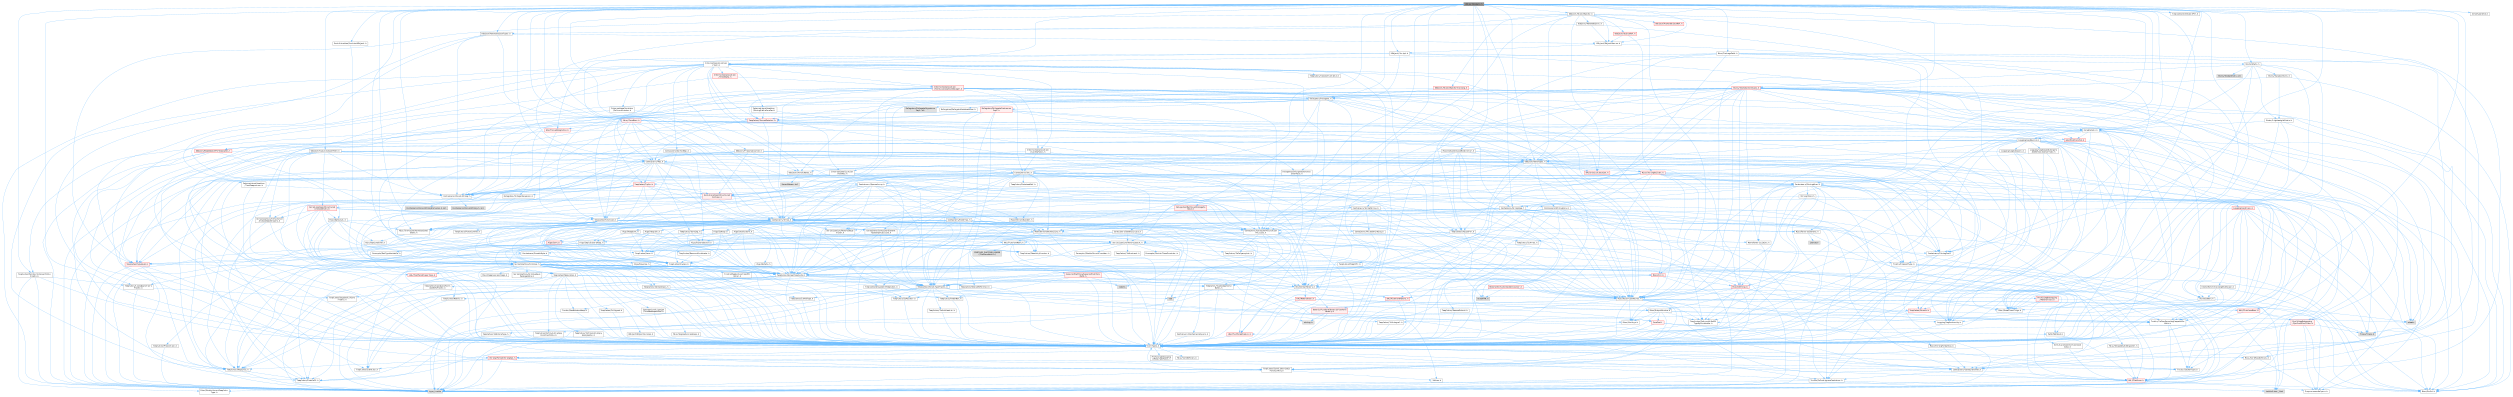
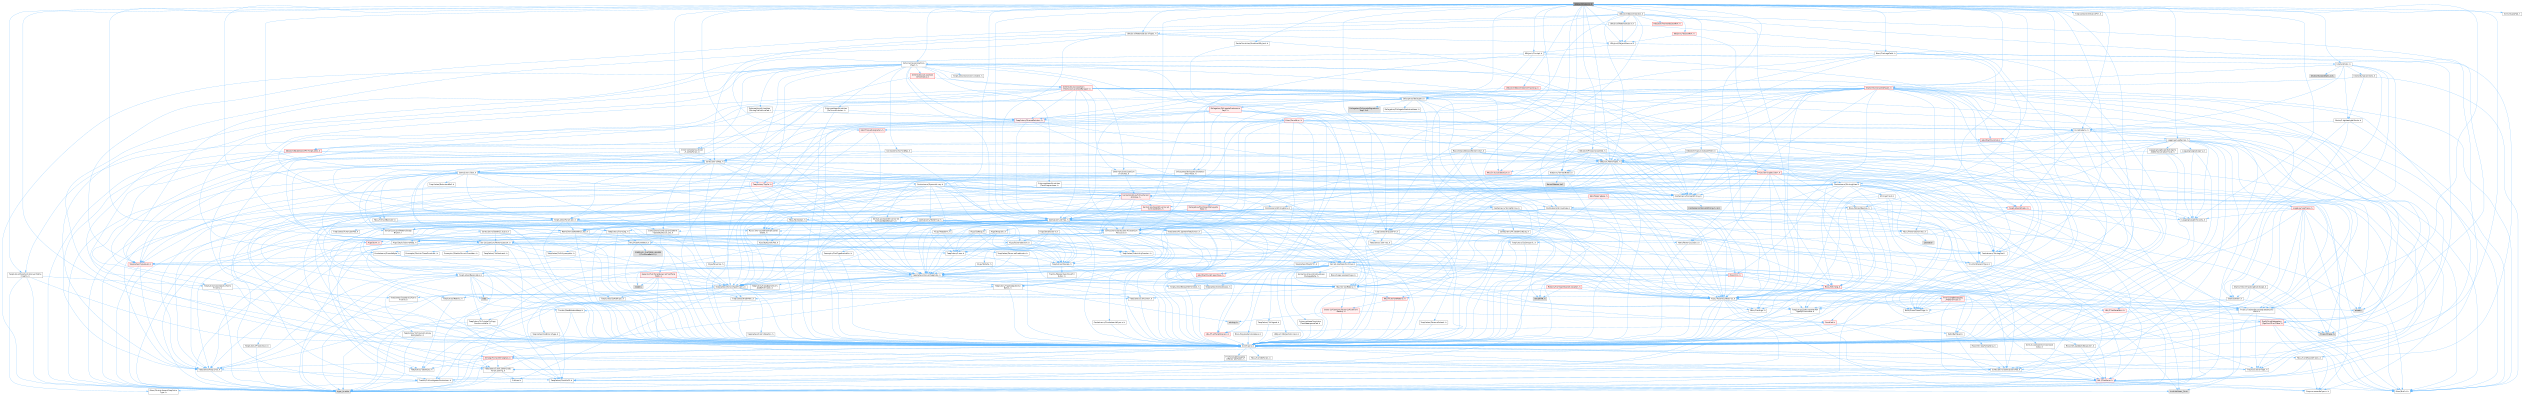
(518, 196) -> none
(426, 208) -> none
(1305, 293) -> (1497, 261)
